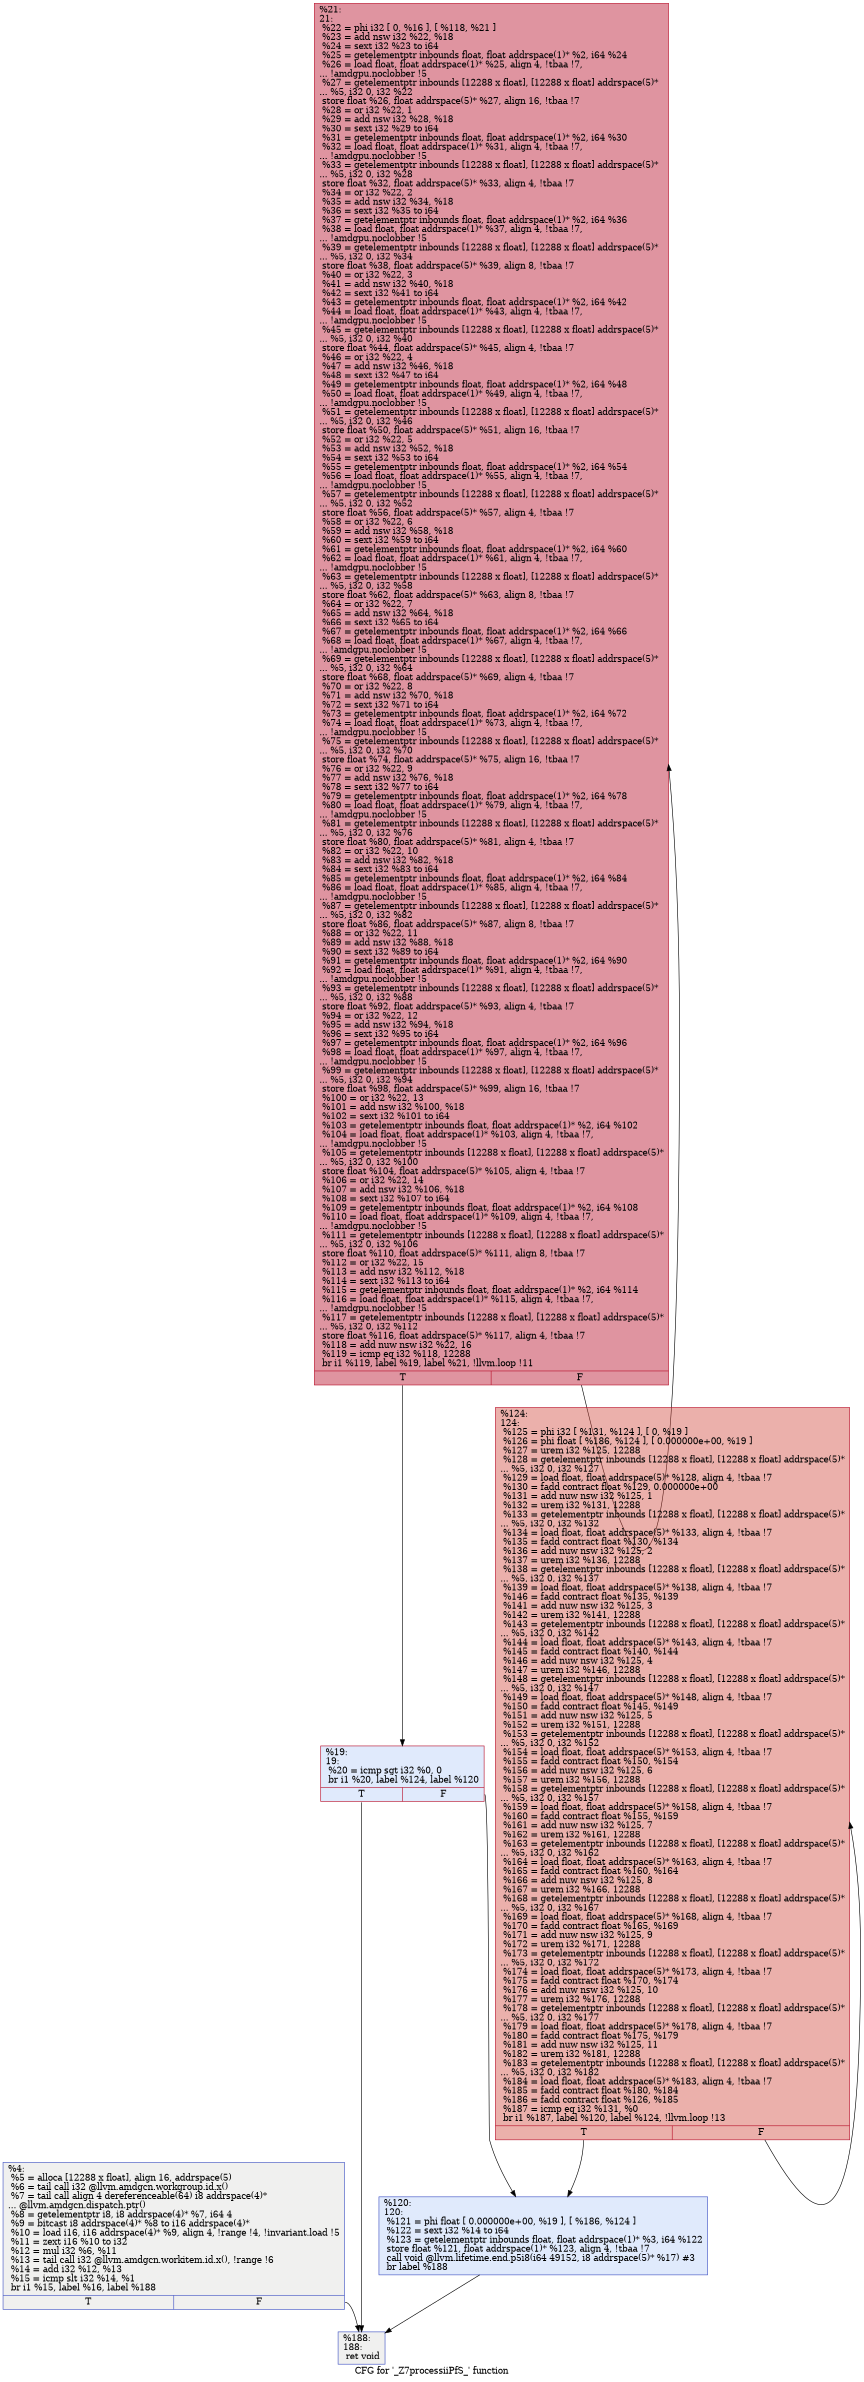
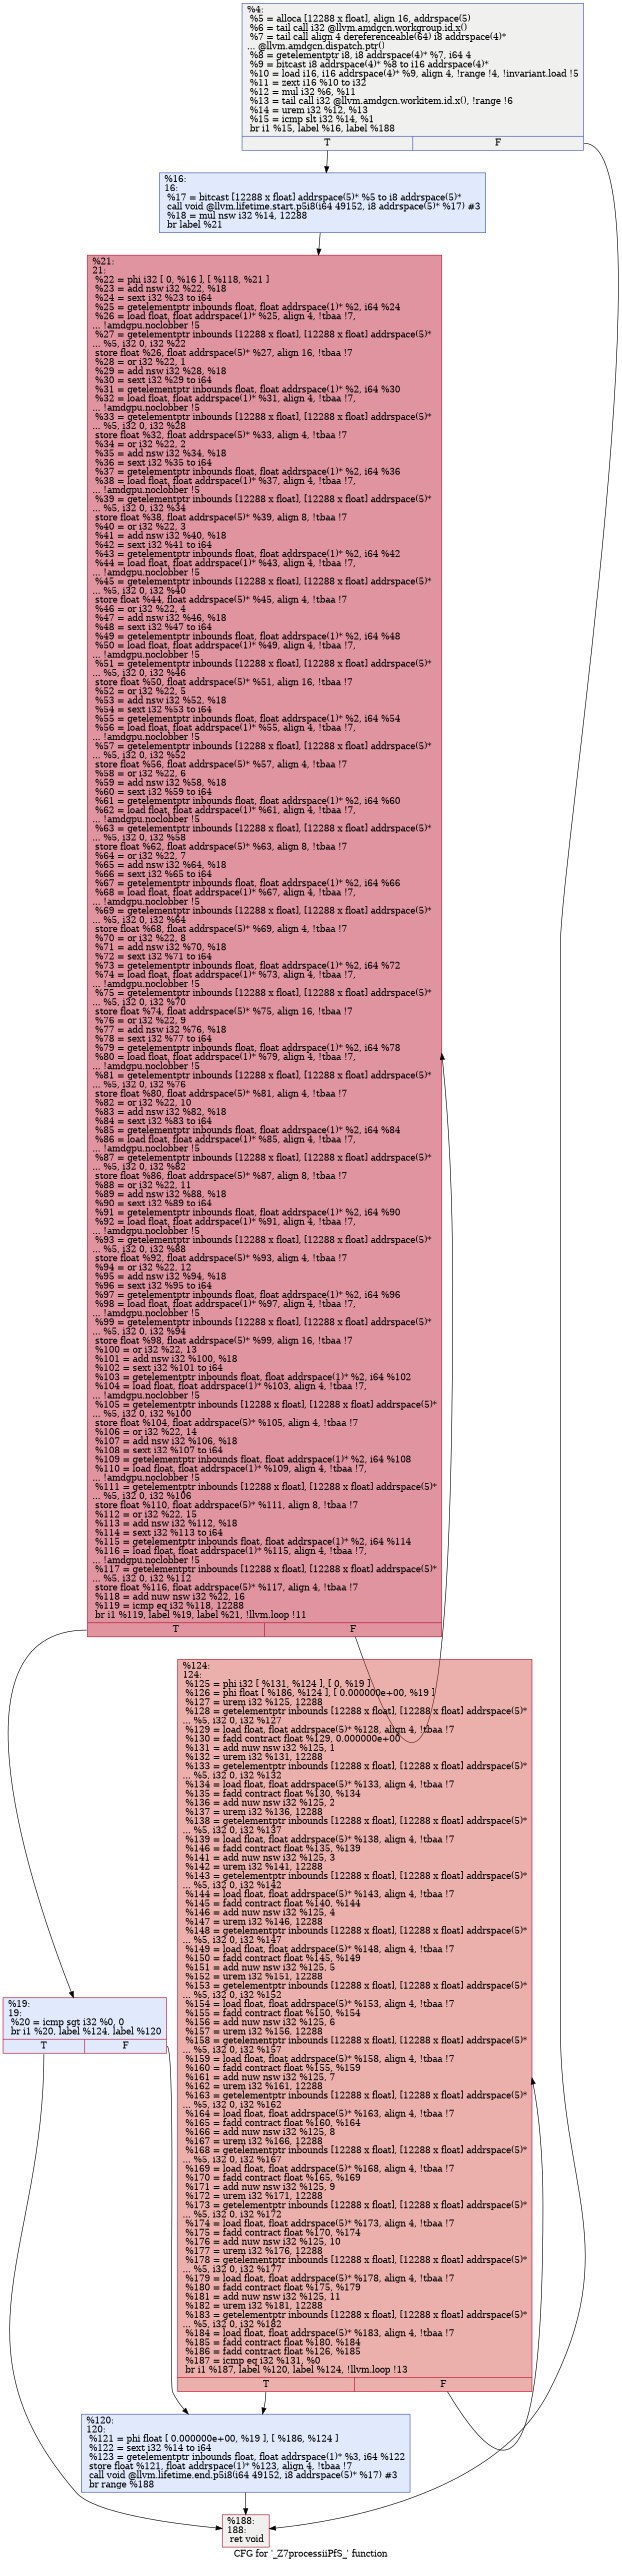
none -> (323, 203)
(416, 2268) -> (120, 2485)
(65, 2270) -> (308, 111)
(362, 2348) -> (246, 2531)
